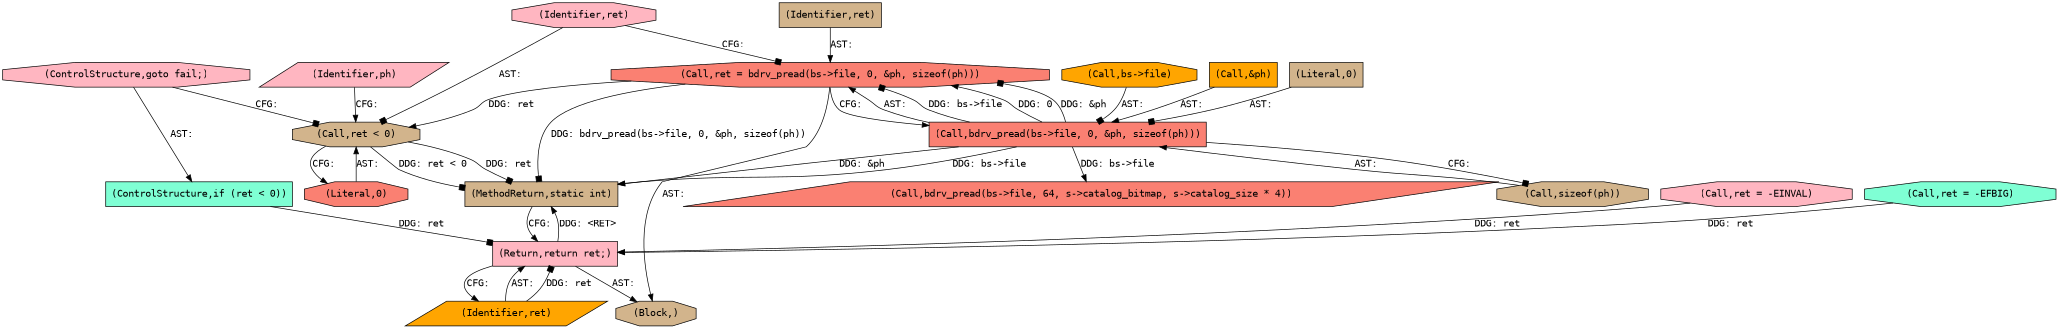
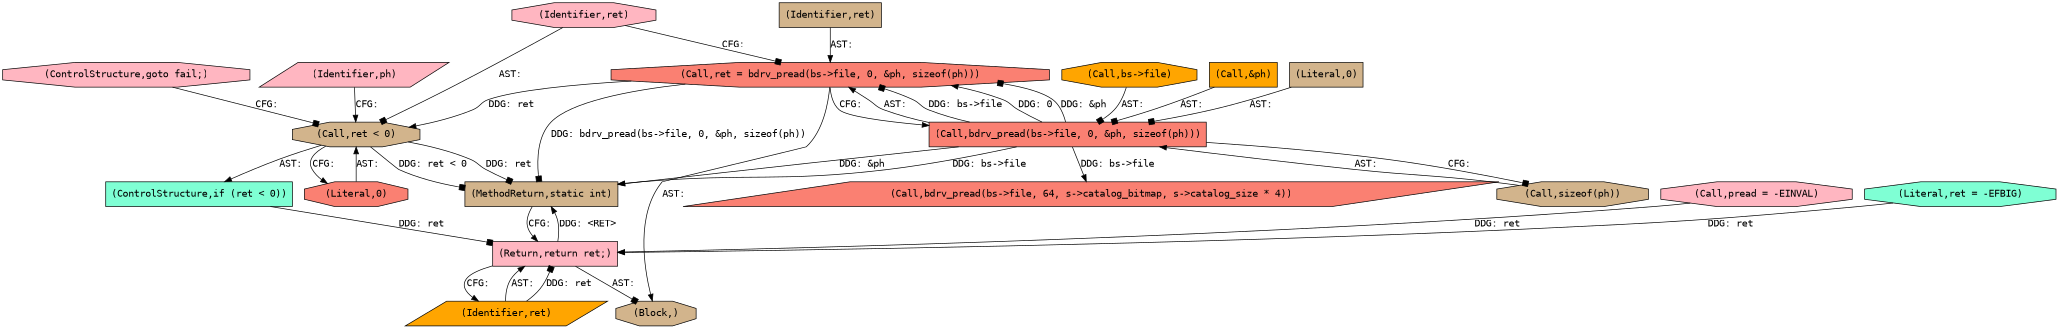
(1167, 105) -> (1167, 105)
(161, 131) -> (276, 161)
(1757, 194) -> (1757, 194)
(1960, 194) -> (1960, 194)
(603, 282) -> (603, 282)
